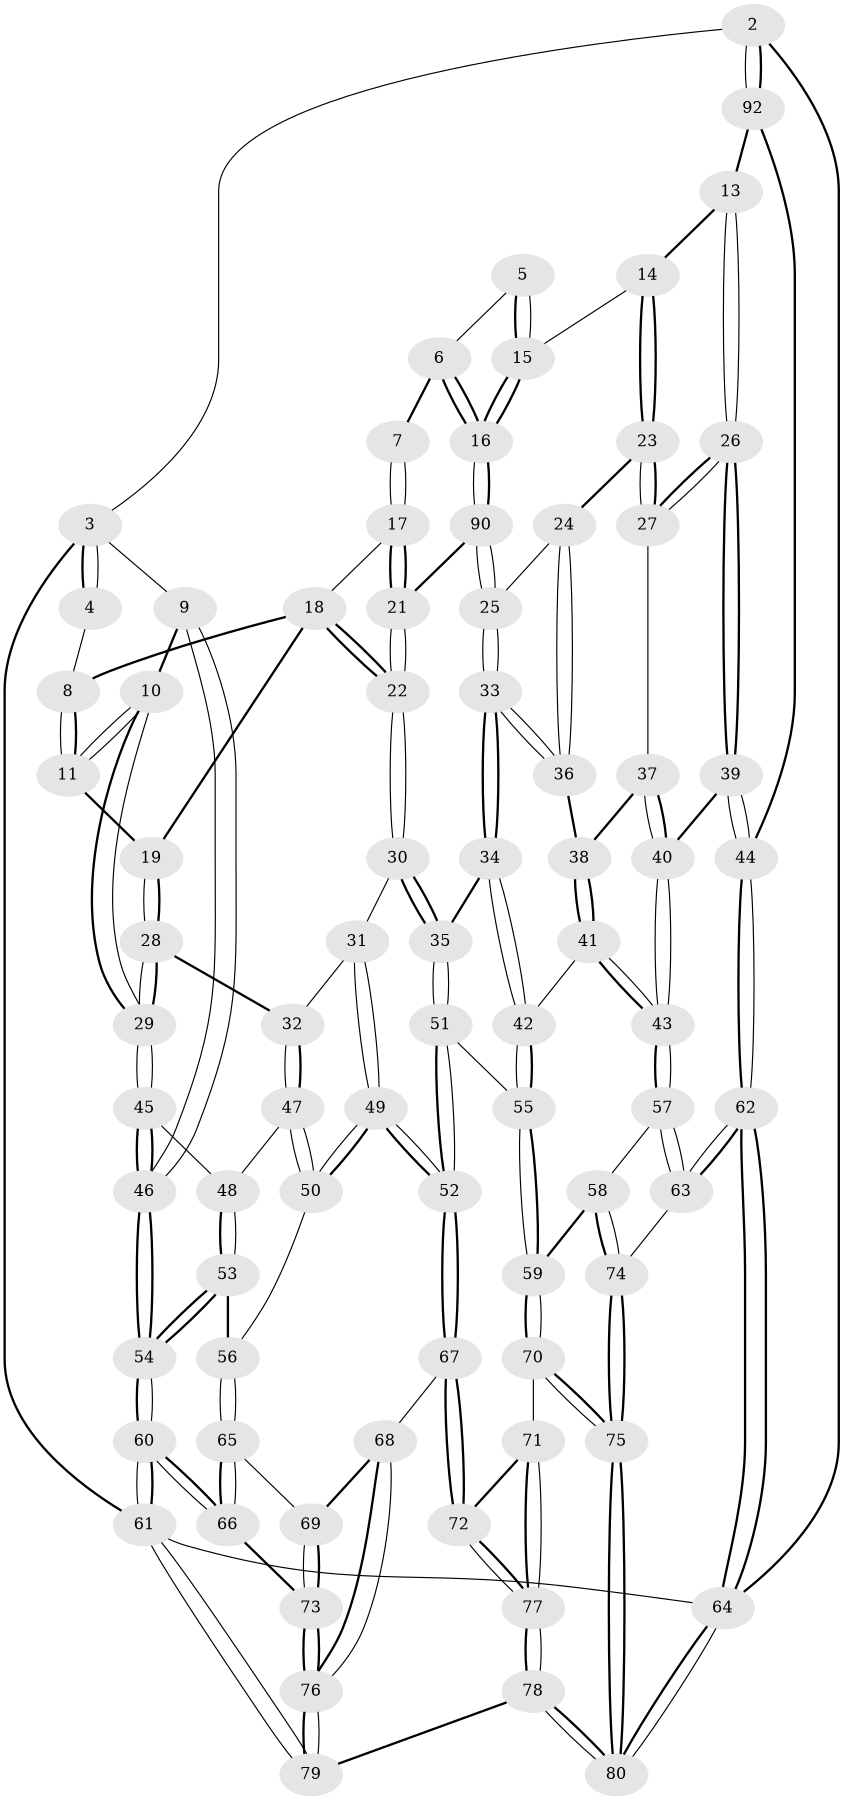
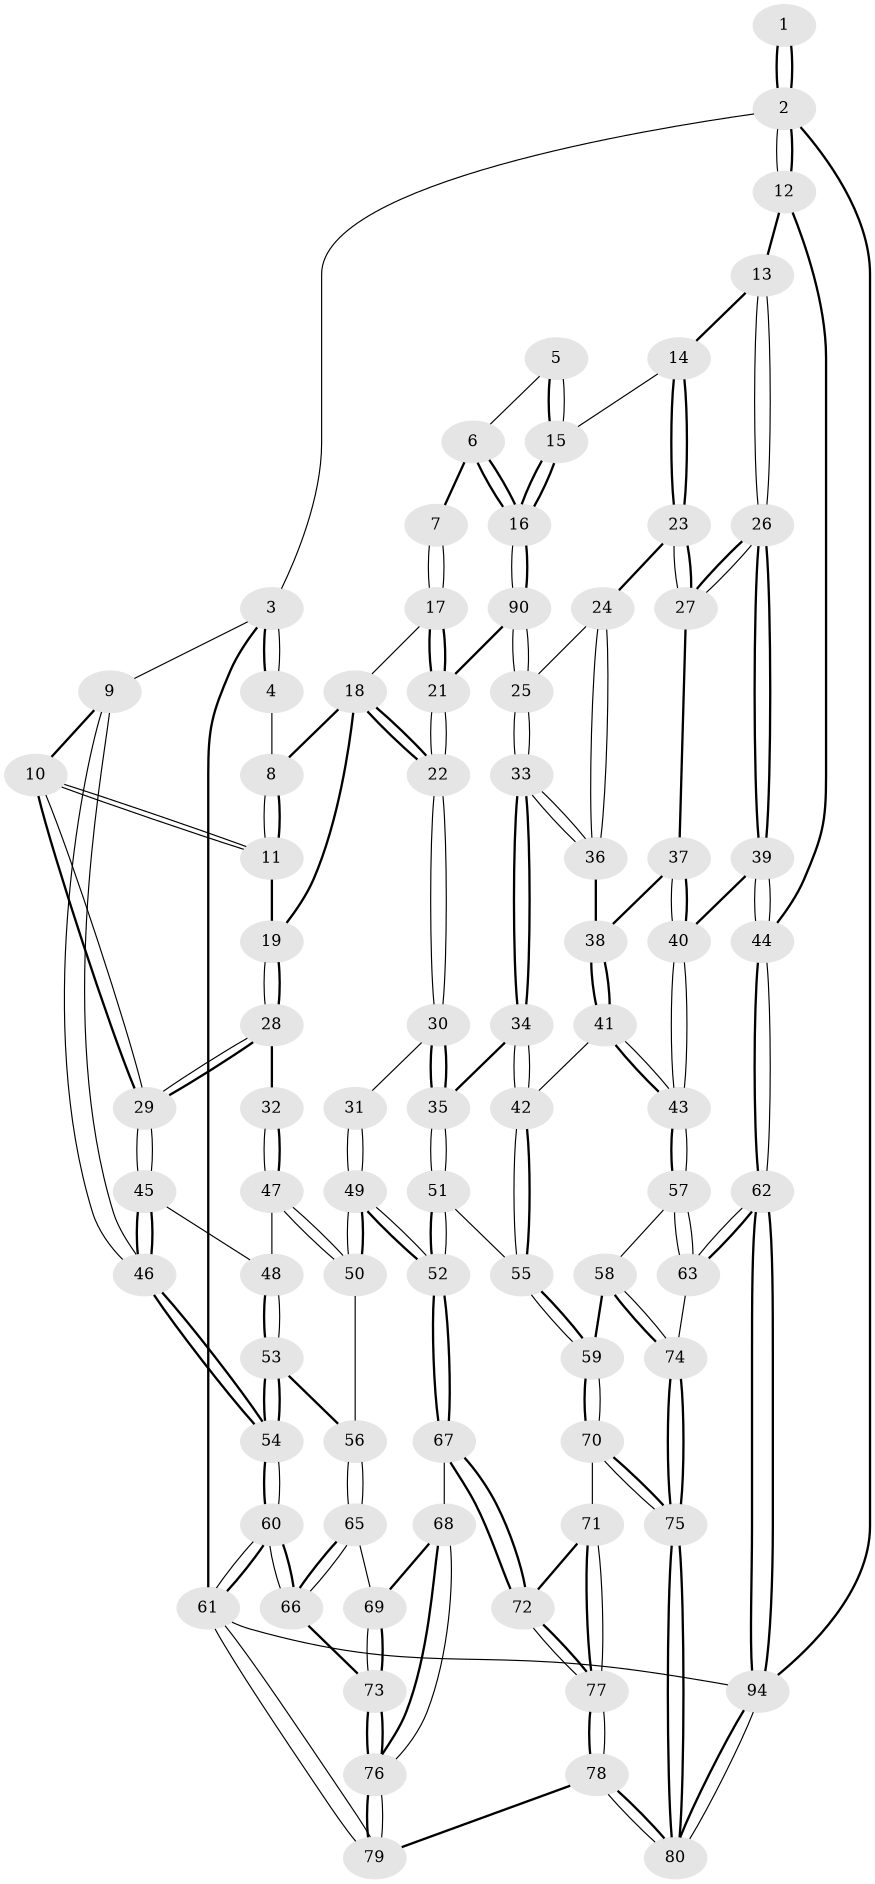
none -> (784, 25)
(753, 109) -> (784, 192)
(648, 650) -> (683, 733)
(325, 983) -> none
(723, 1608) -> (758, 1691)
